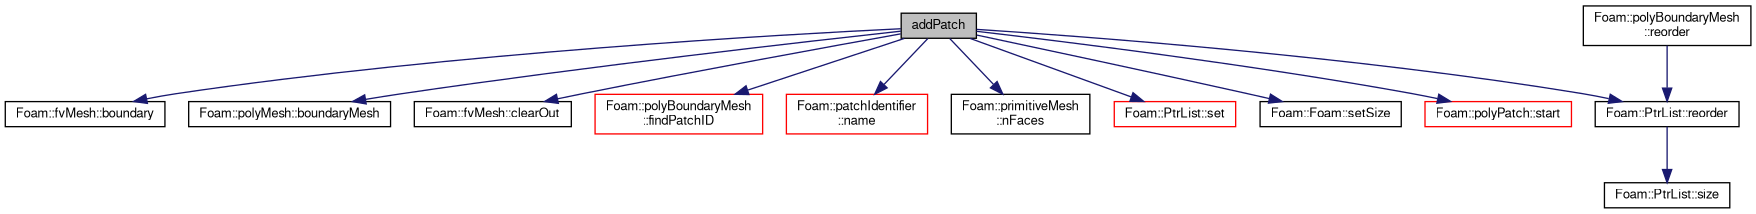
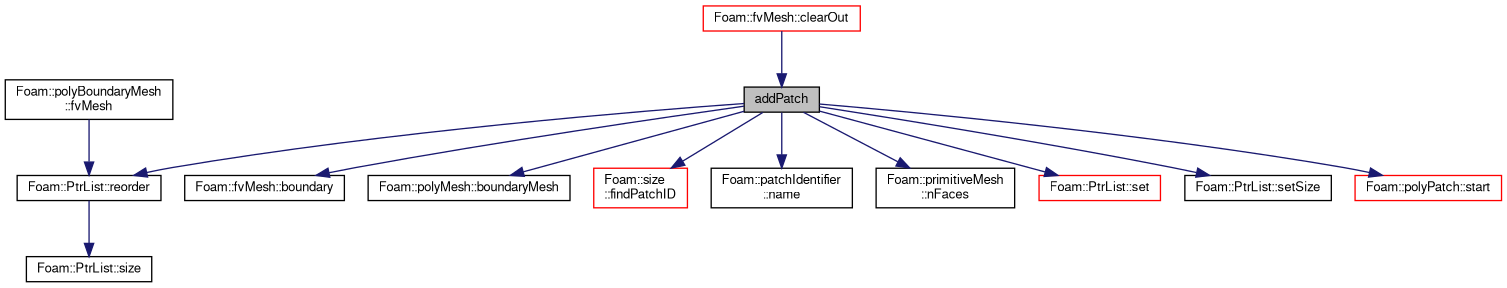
(1667, 26) -> (89, 100)
(729, 65) -> (782, 52)
(493, 114) -> (782, 18)
(679, 114) -> (641, 188)
(857, 114) -> (782, 188)
(1331, 114) -> (1258, 188)
